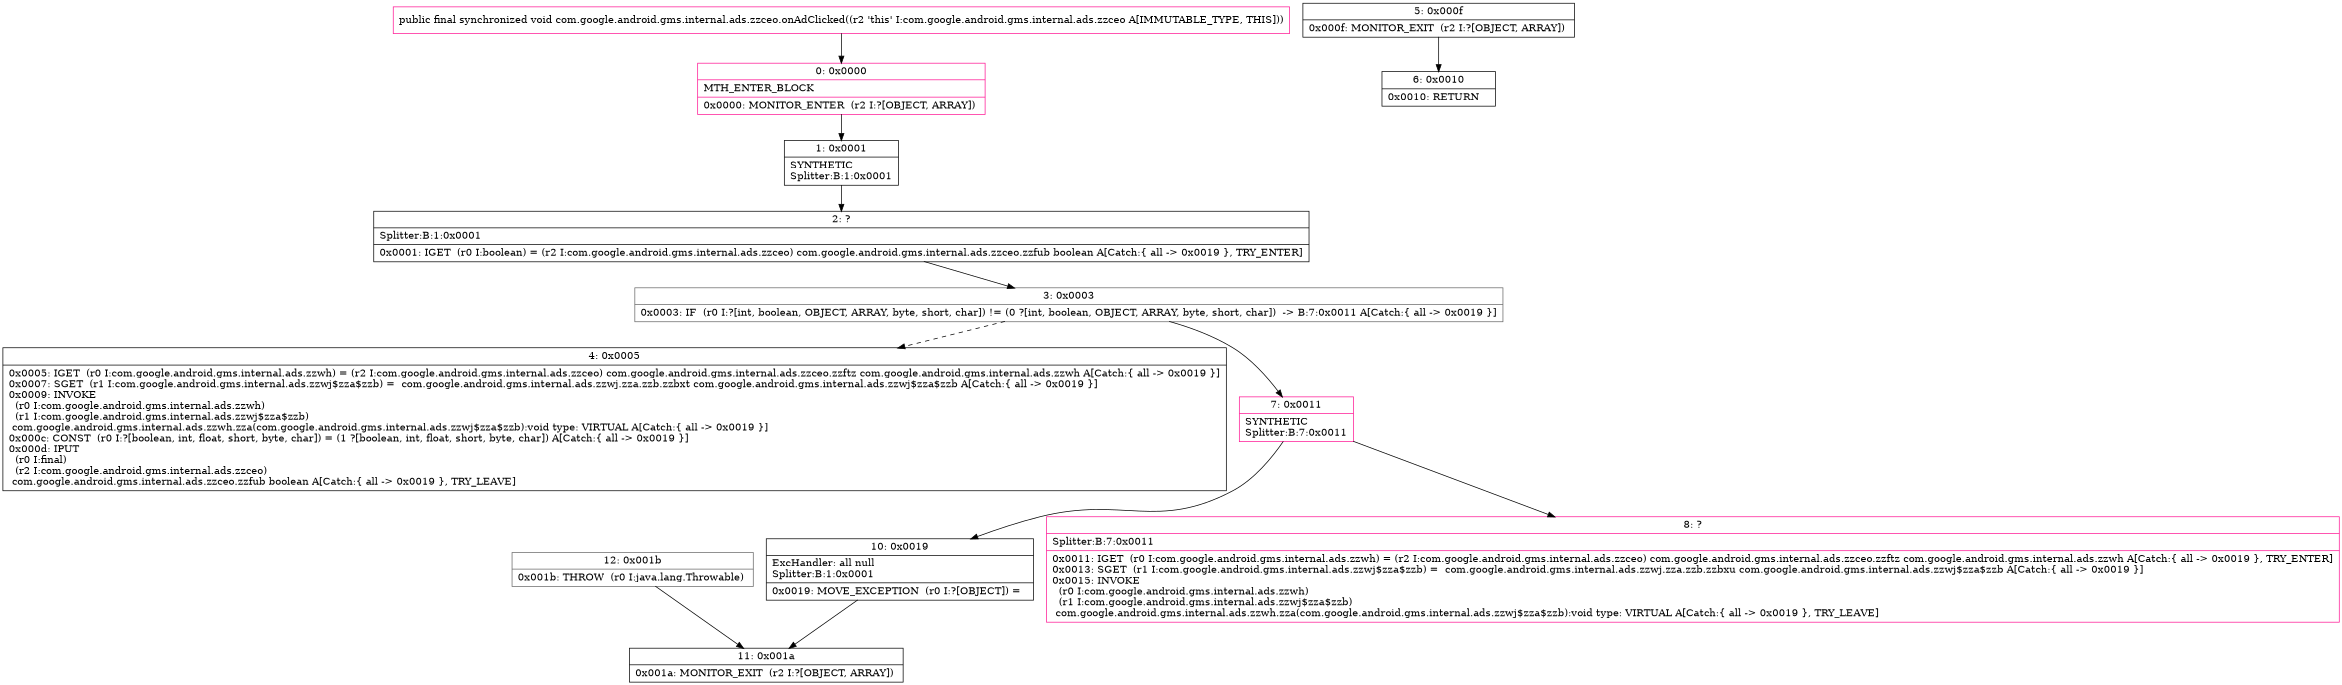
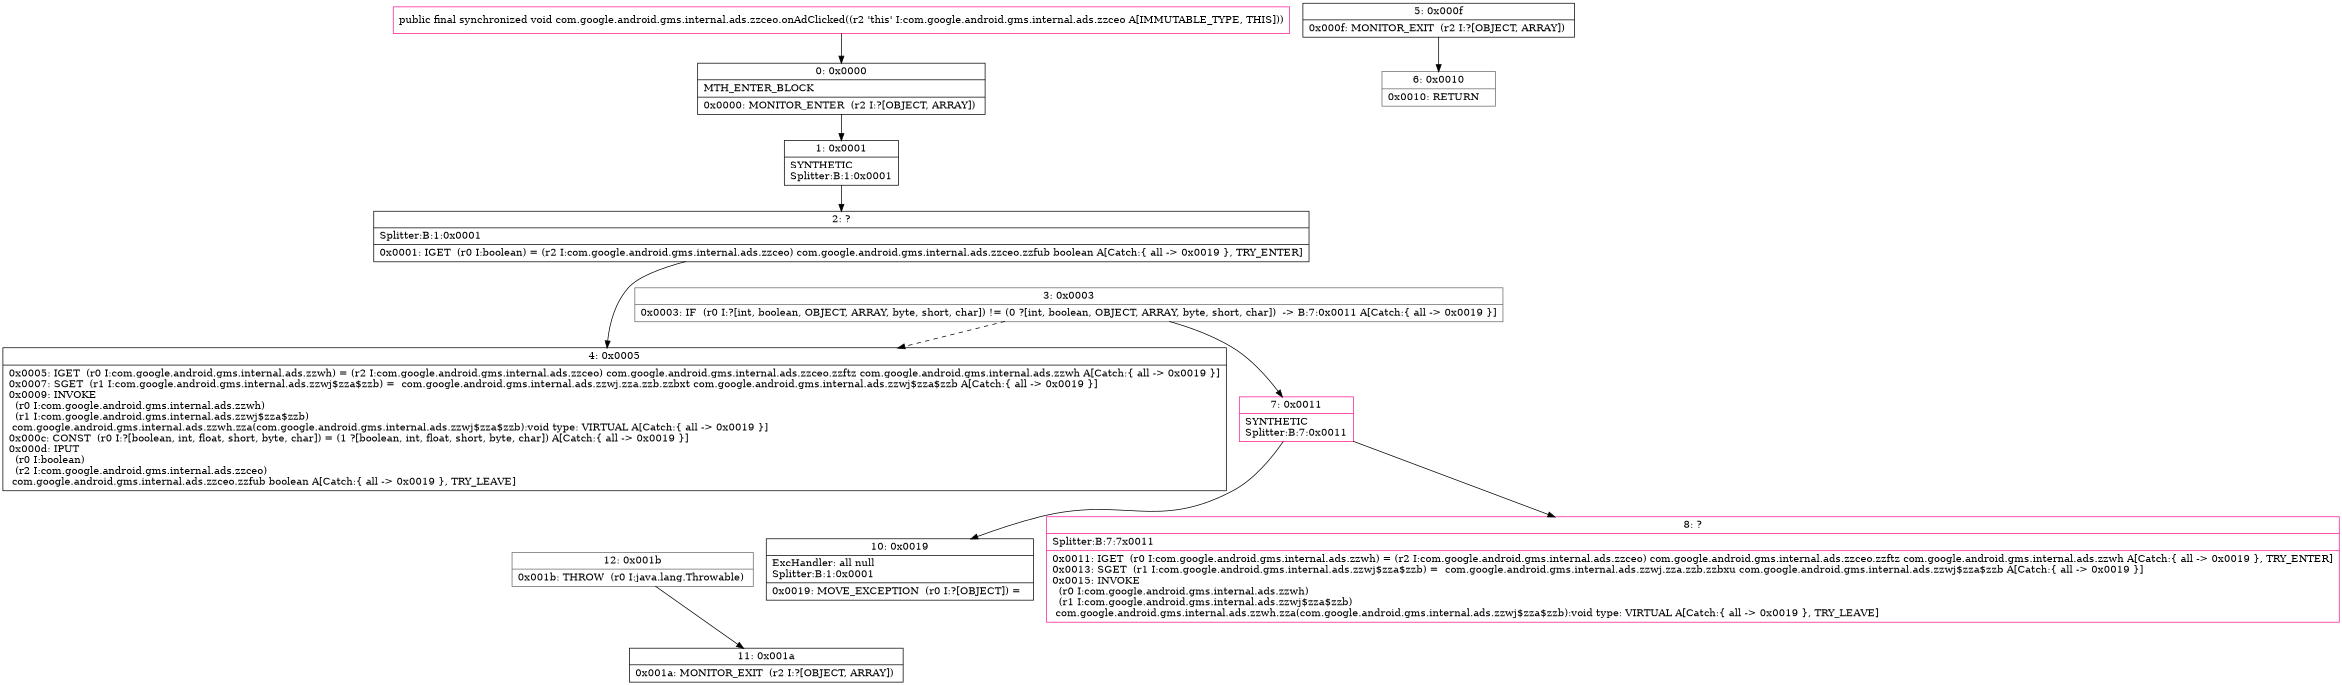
(841, 89) -> (841, 89)
(1439, 89) -> (1439, 89)
(966, 274) -> (631, 286)
(38, 460) -> (47, 460)
(1104, 542) -> (1104, 542)
(826, 622) -> none
